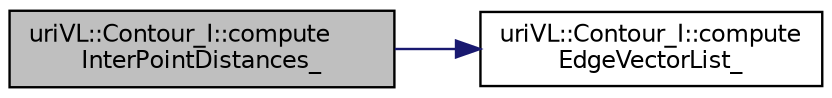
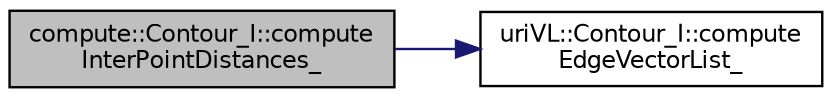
(202, 49) -> (202, 49)
